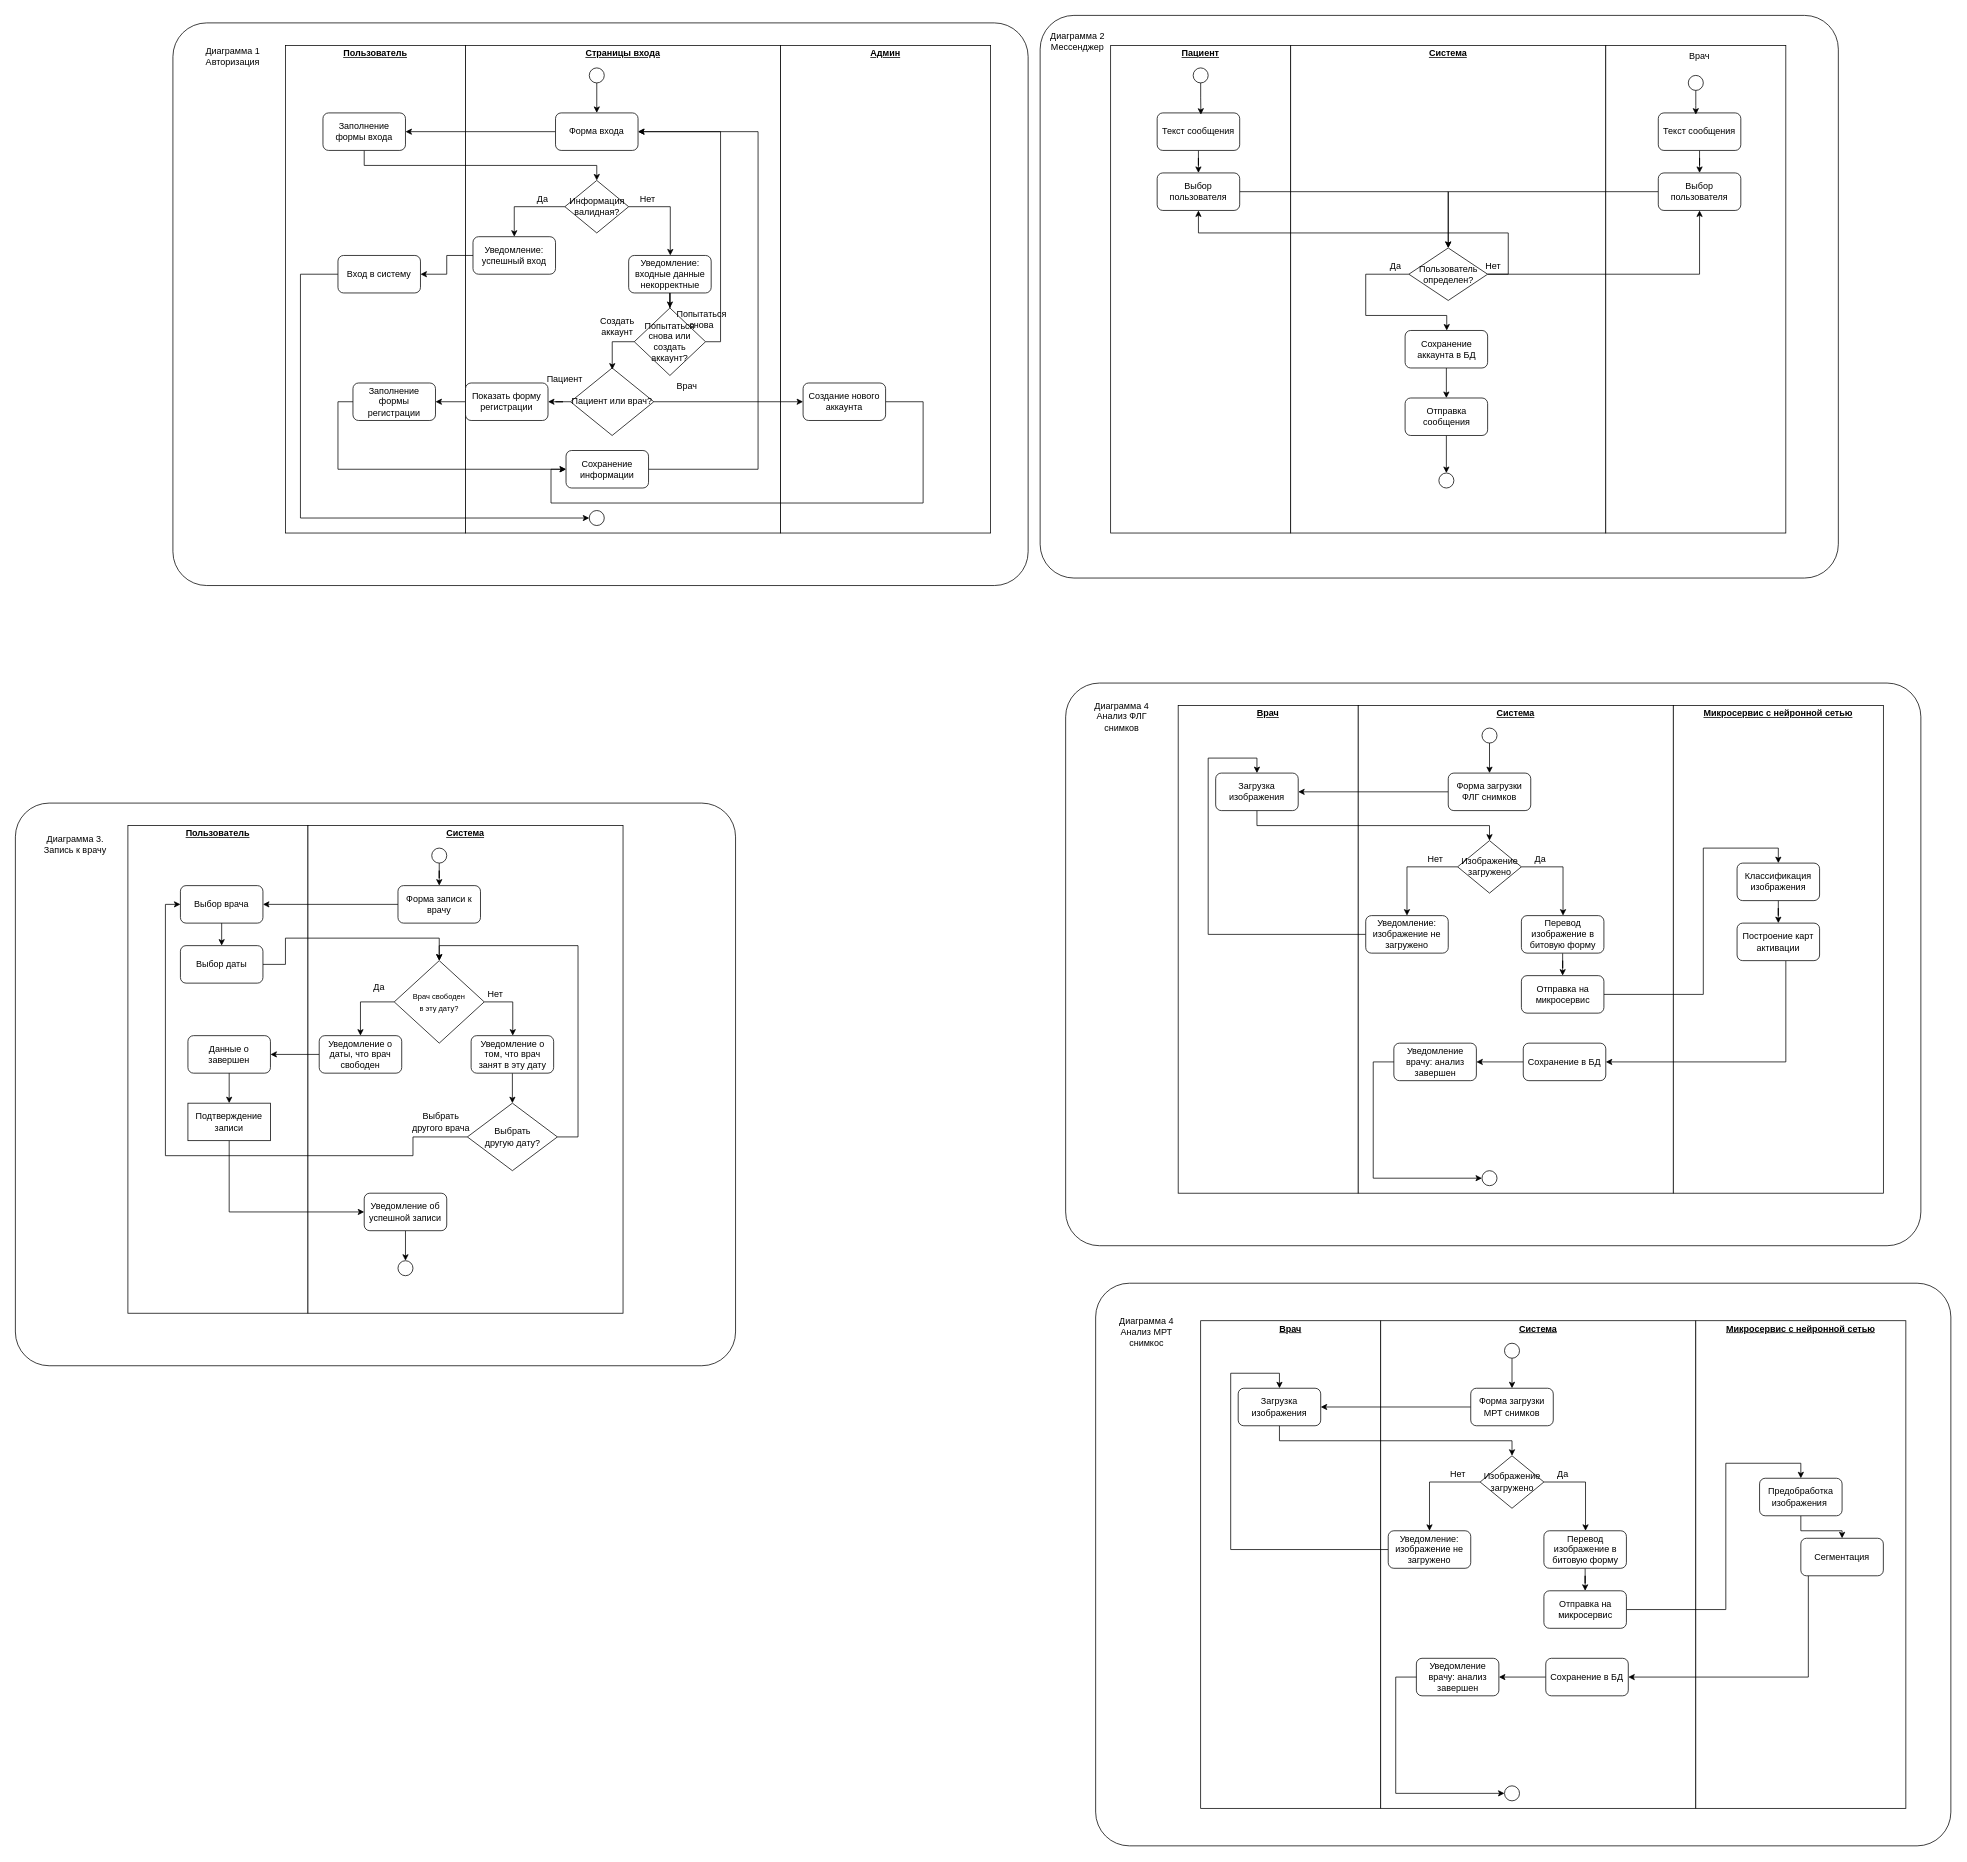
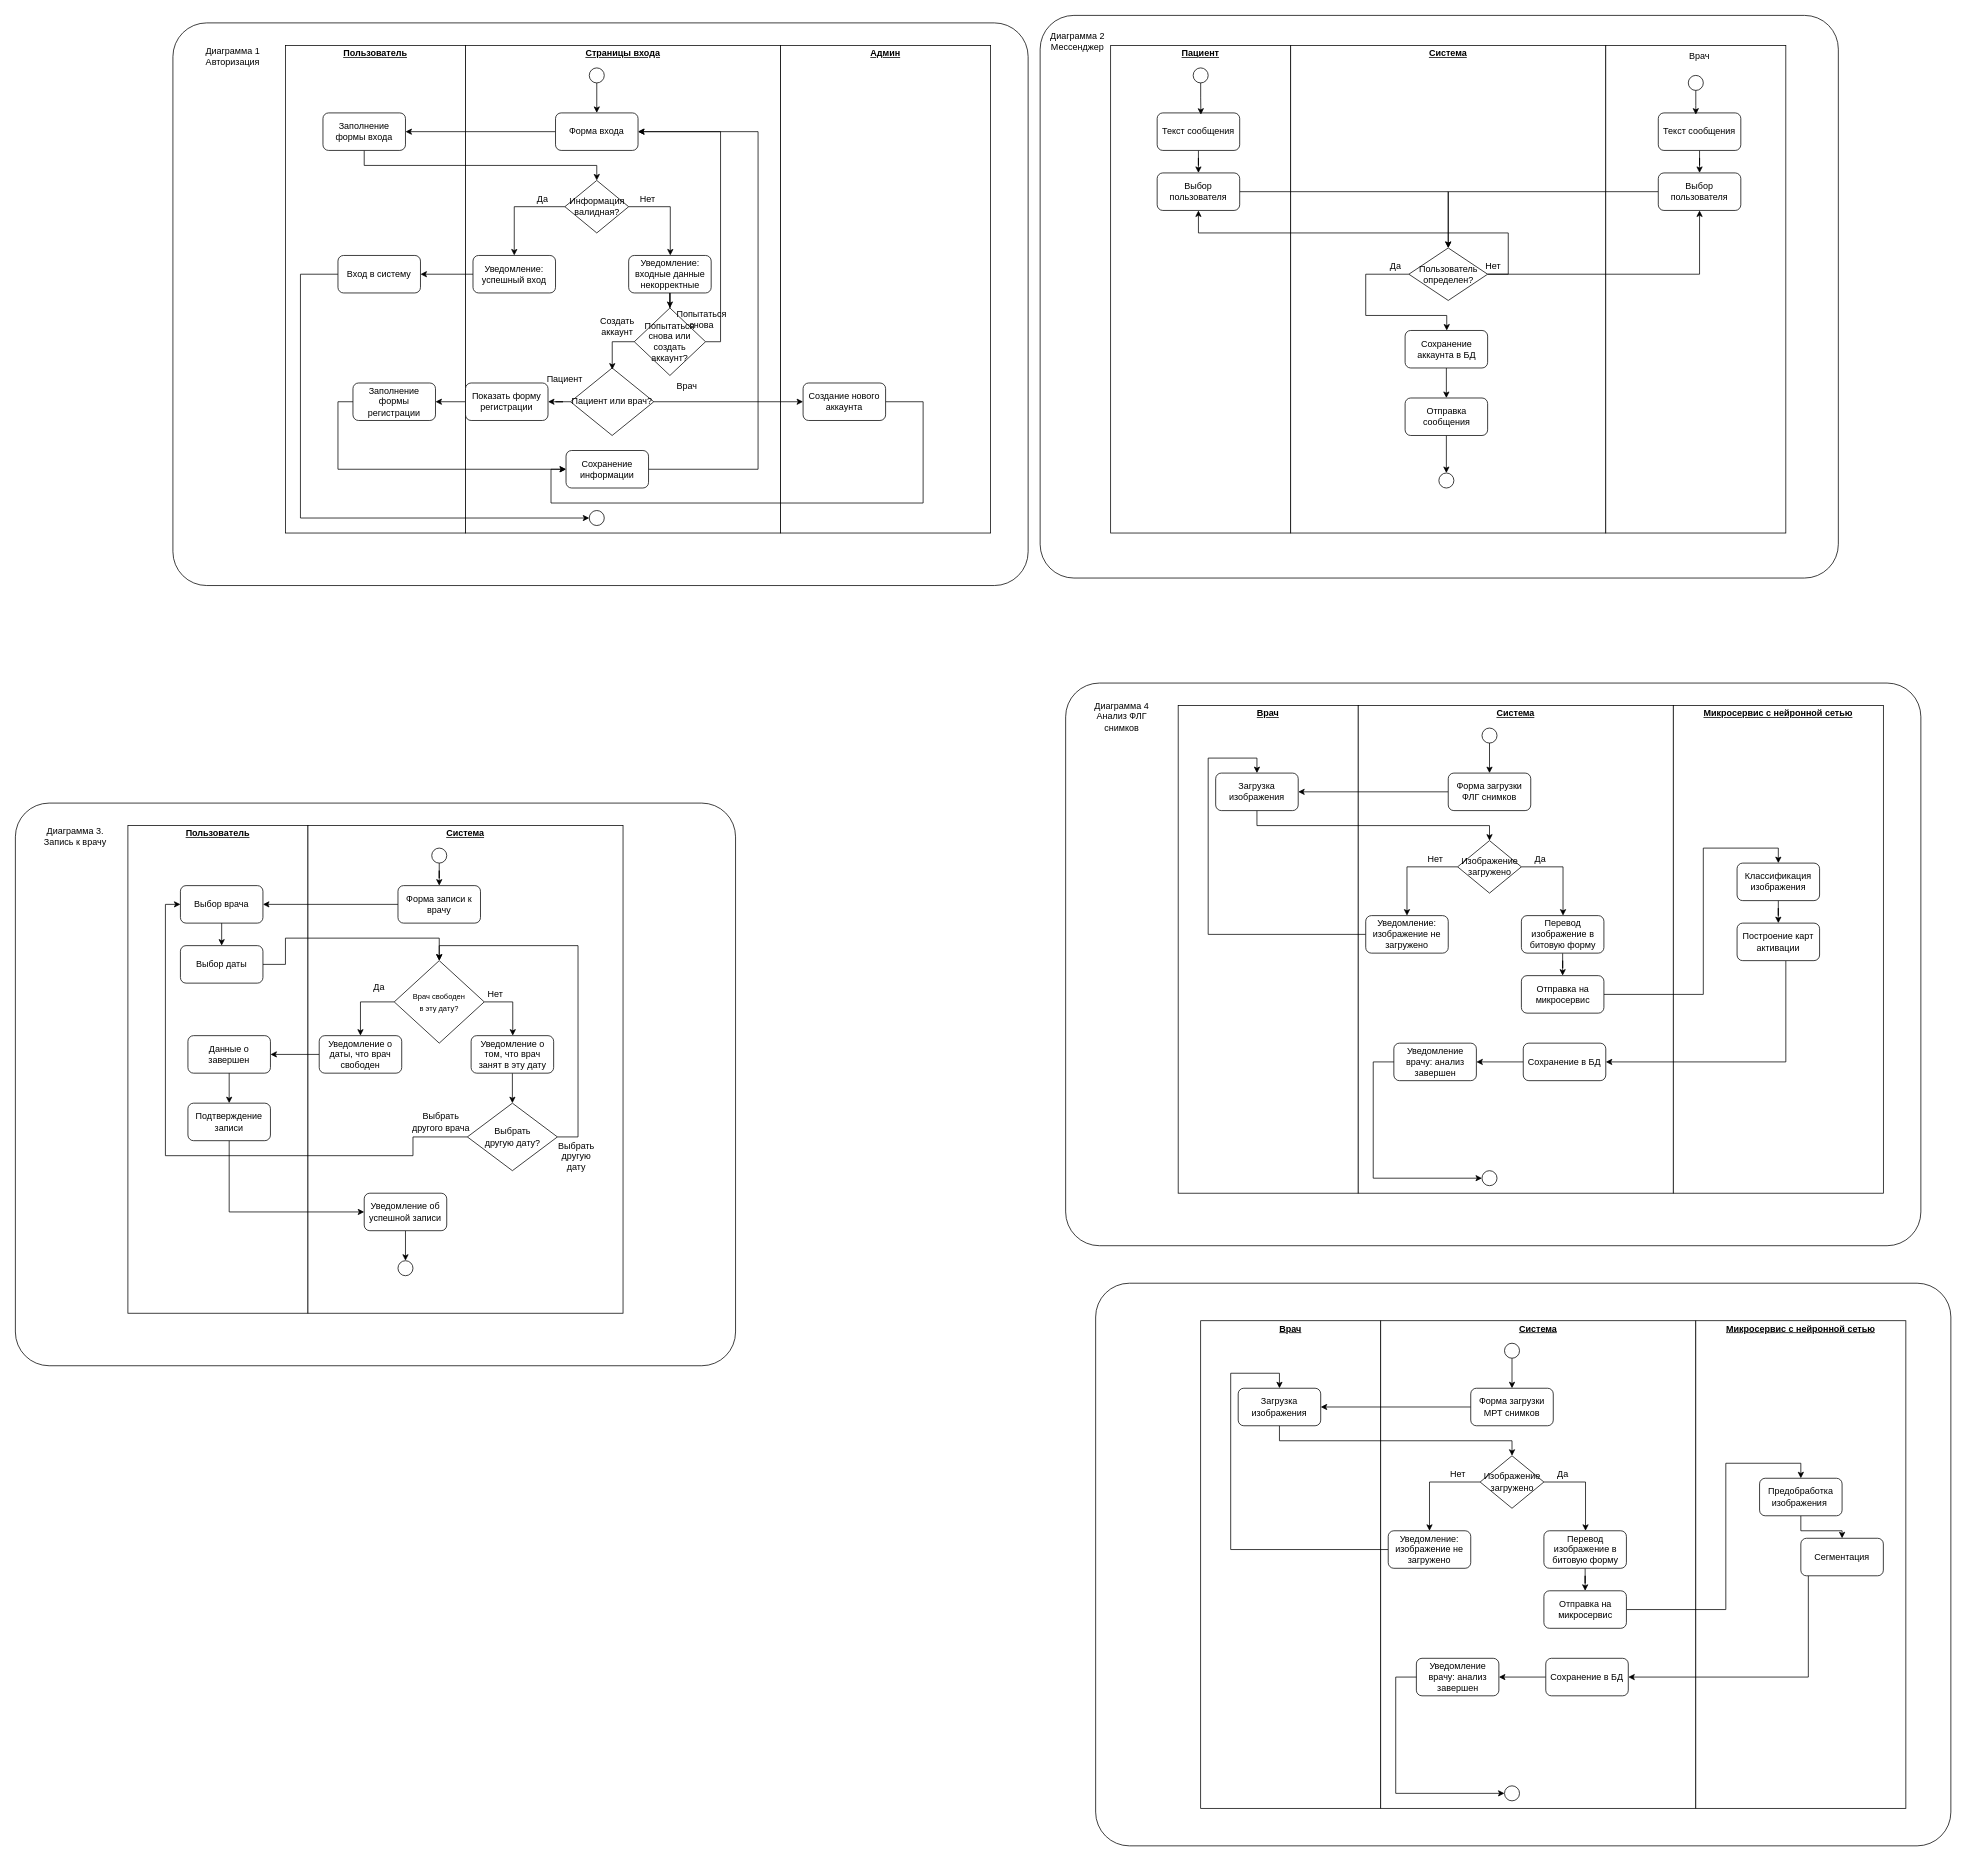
(514, 255) -> (514, 274)
(75, 844) -> (75, 837)
(229, 1122) -> (229, 1122)
none -> (576, 1156)
(1146, 1332) -> none
